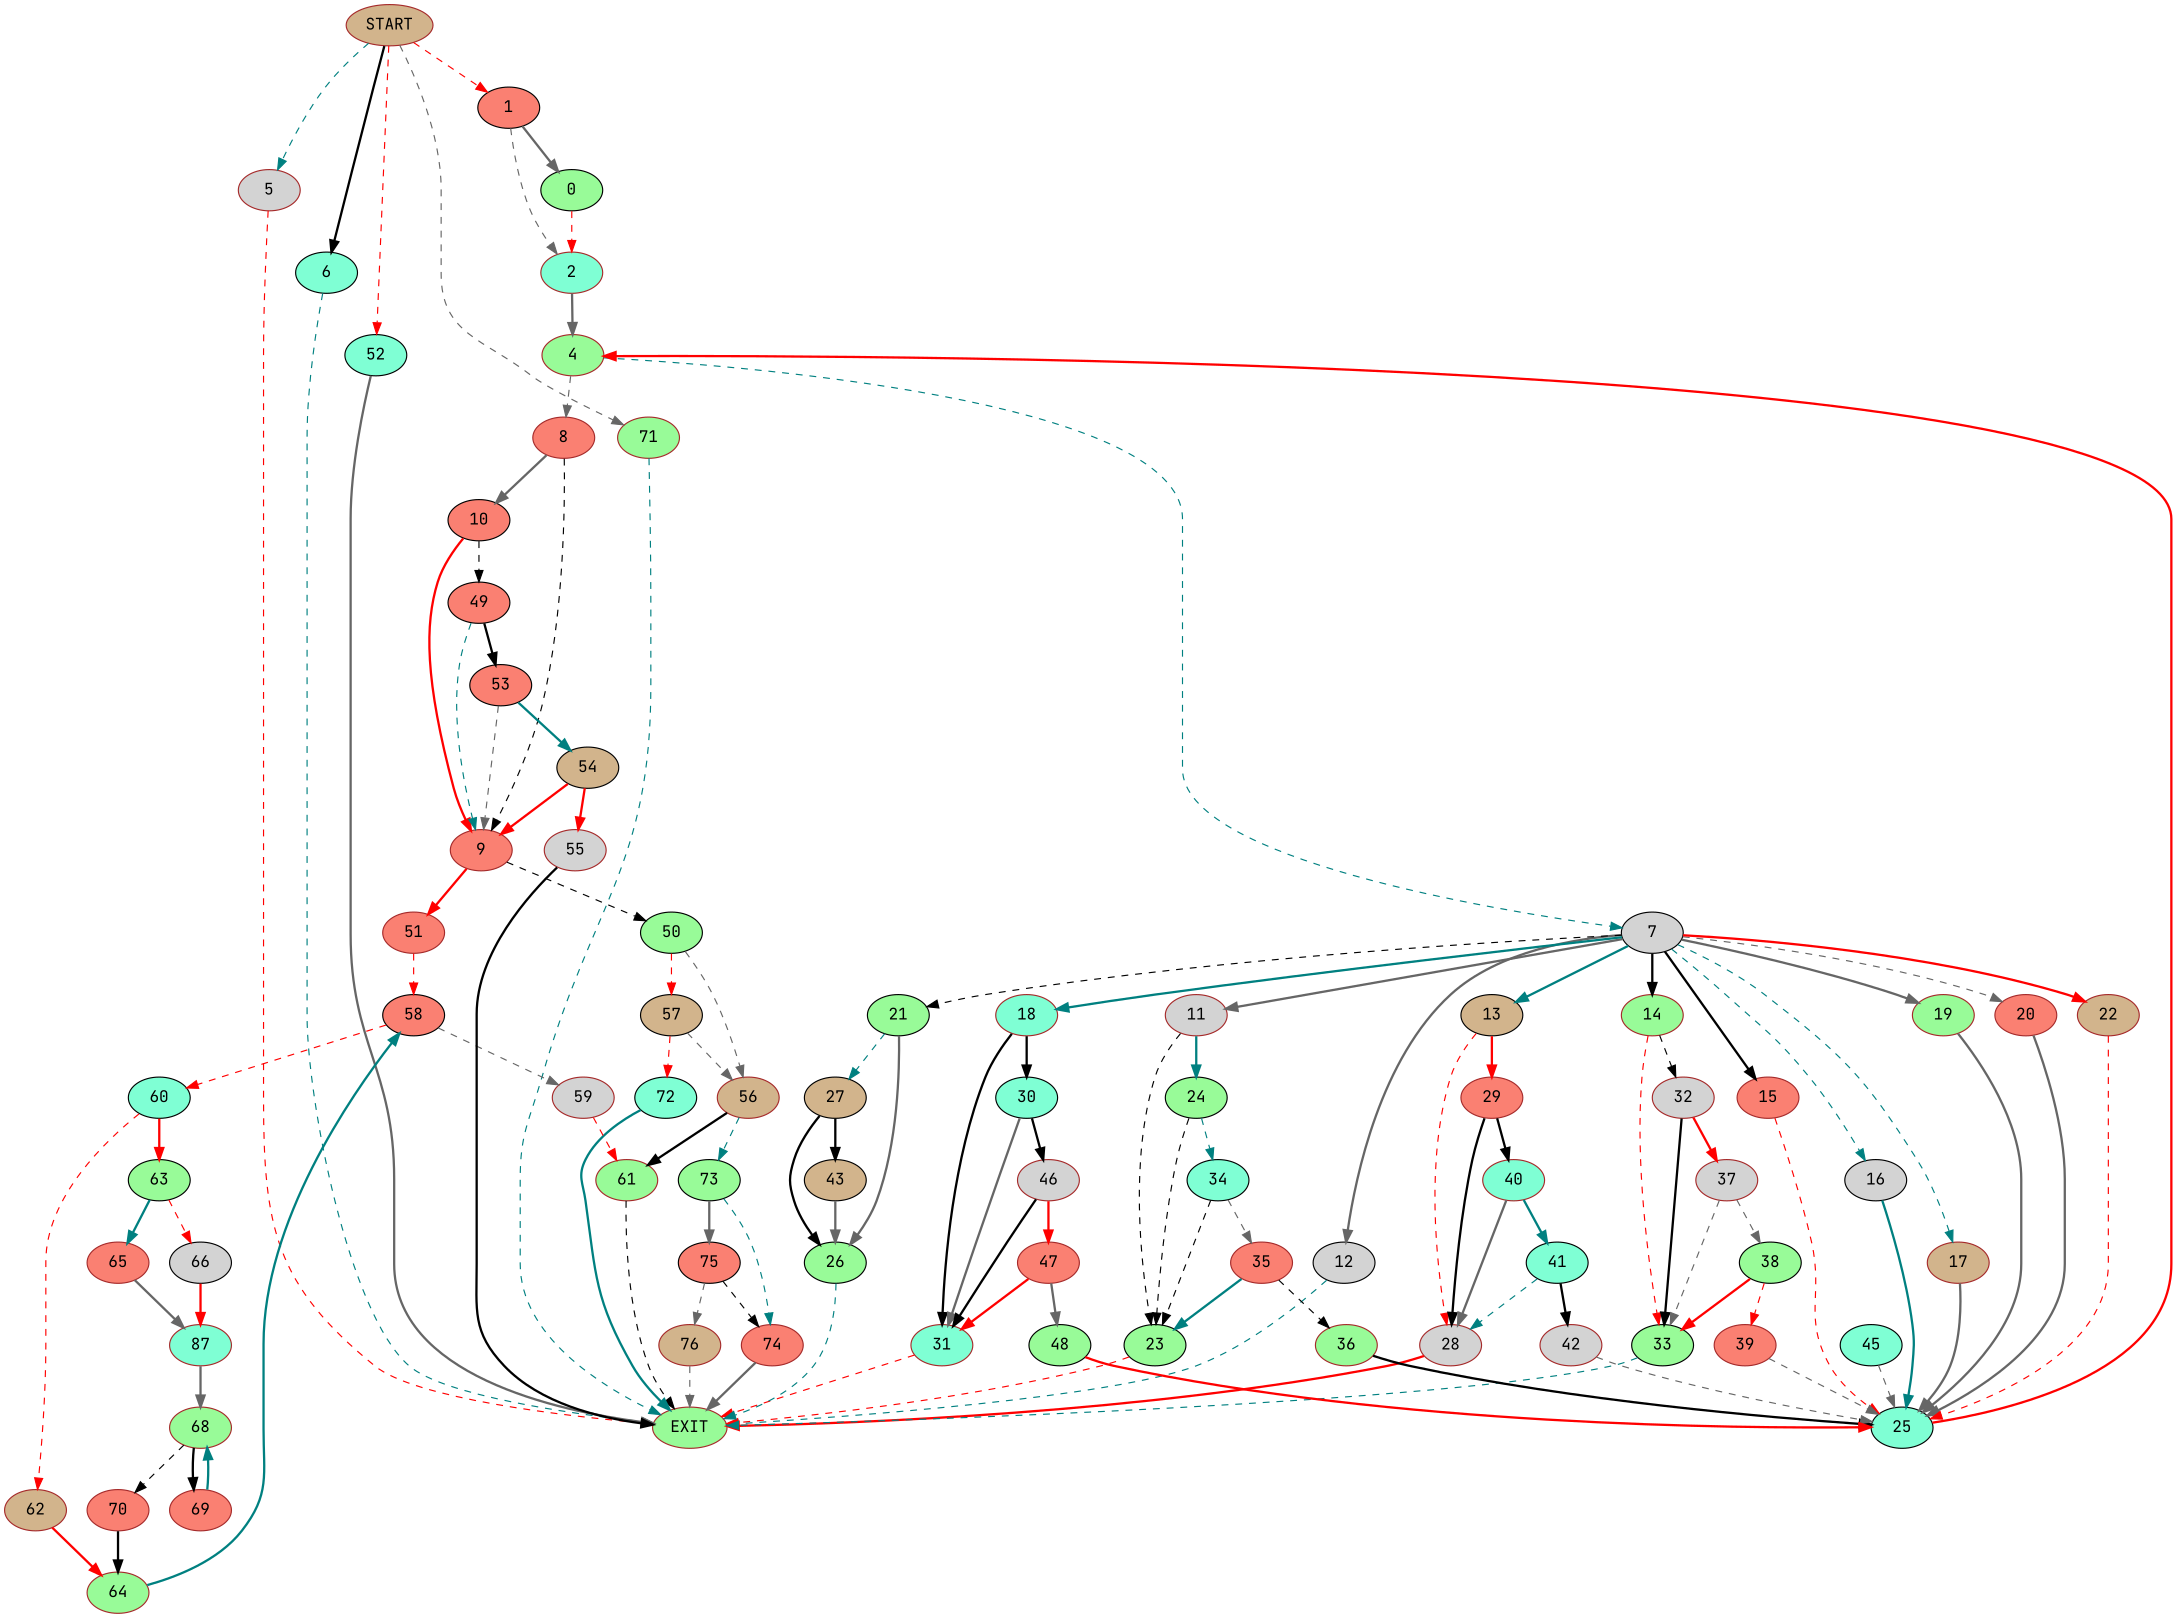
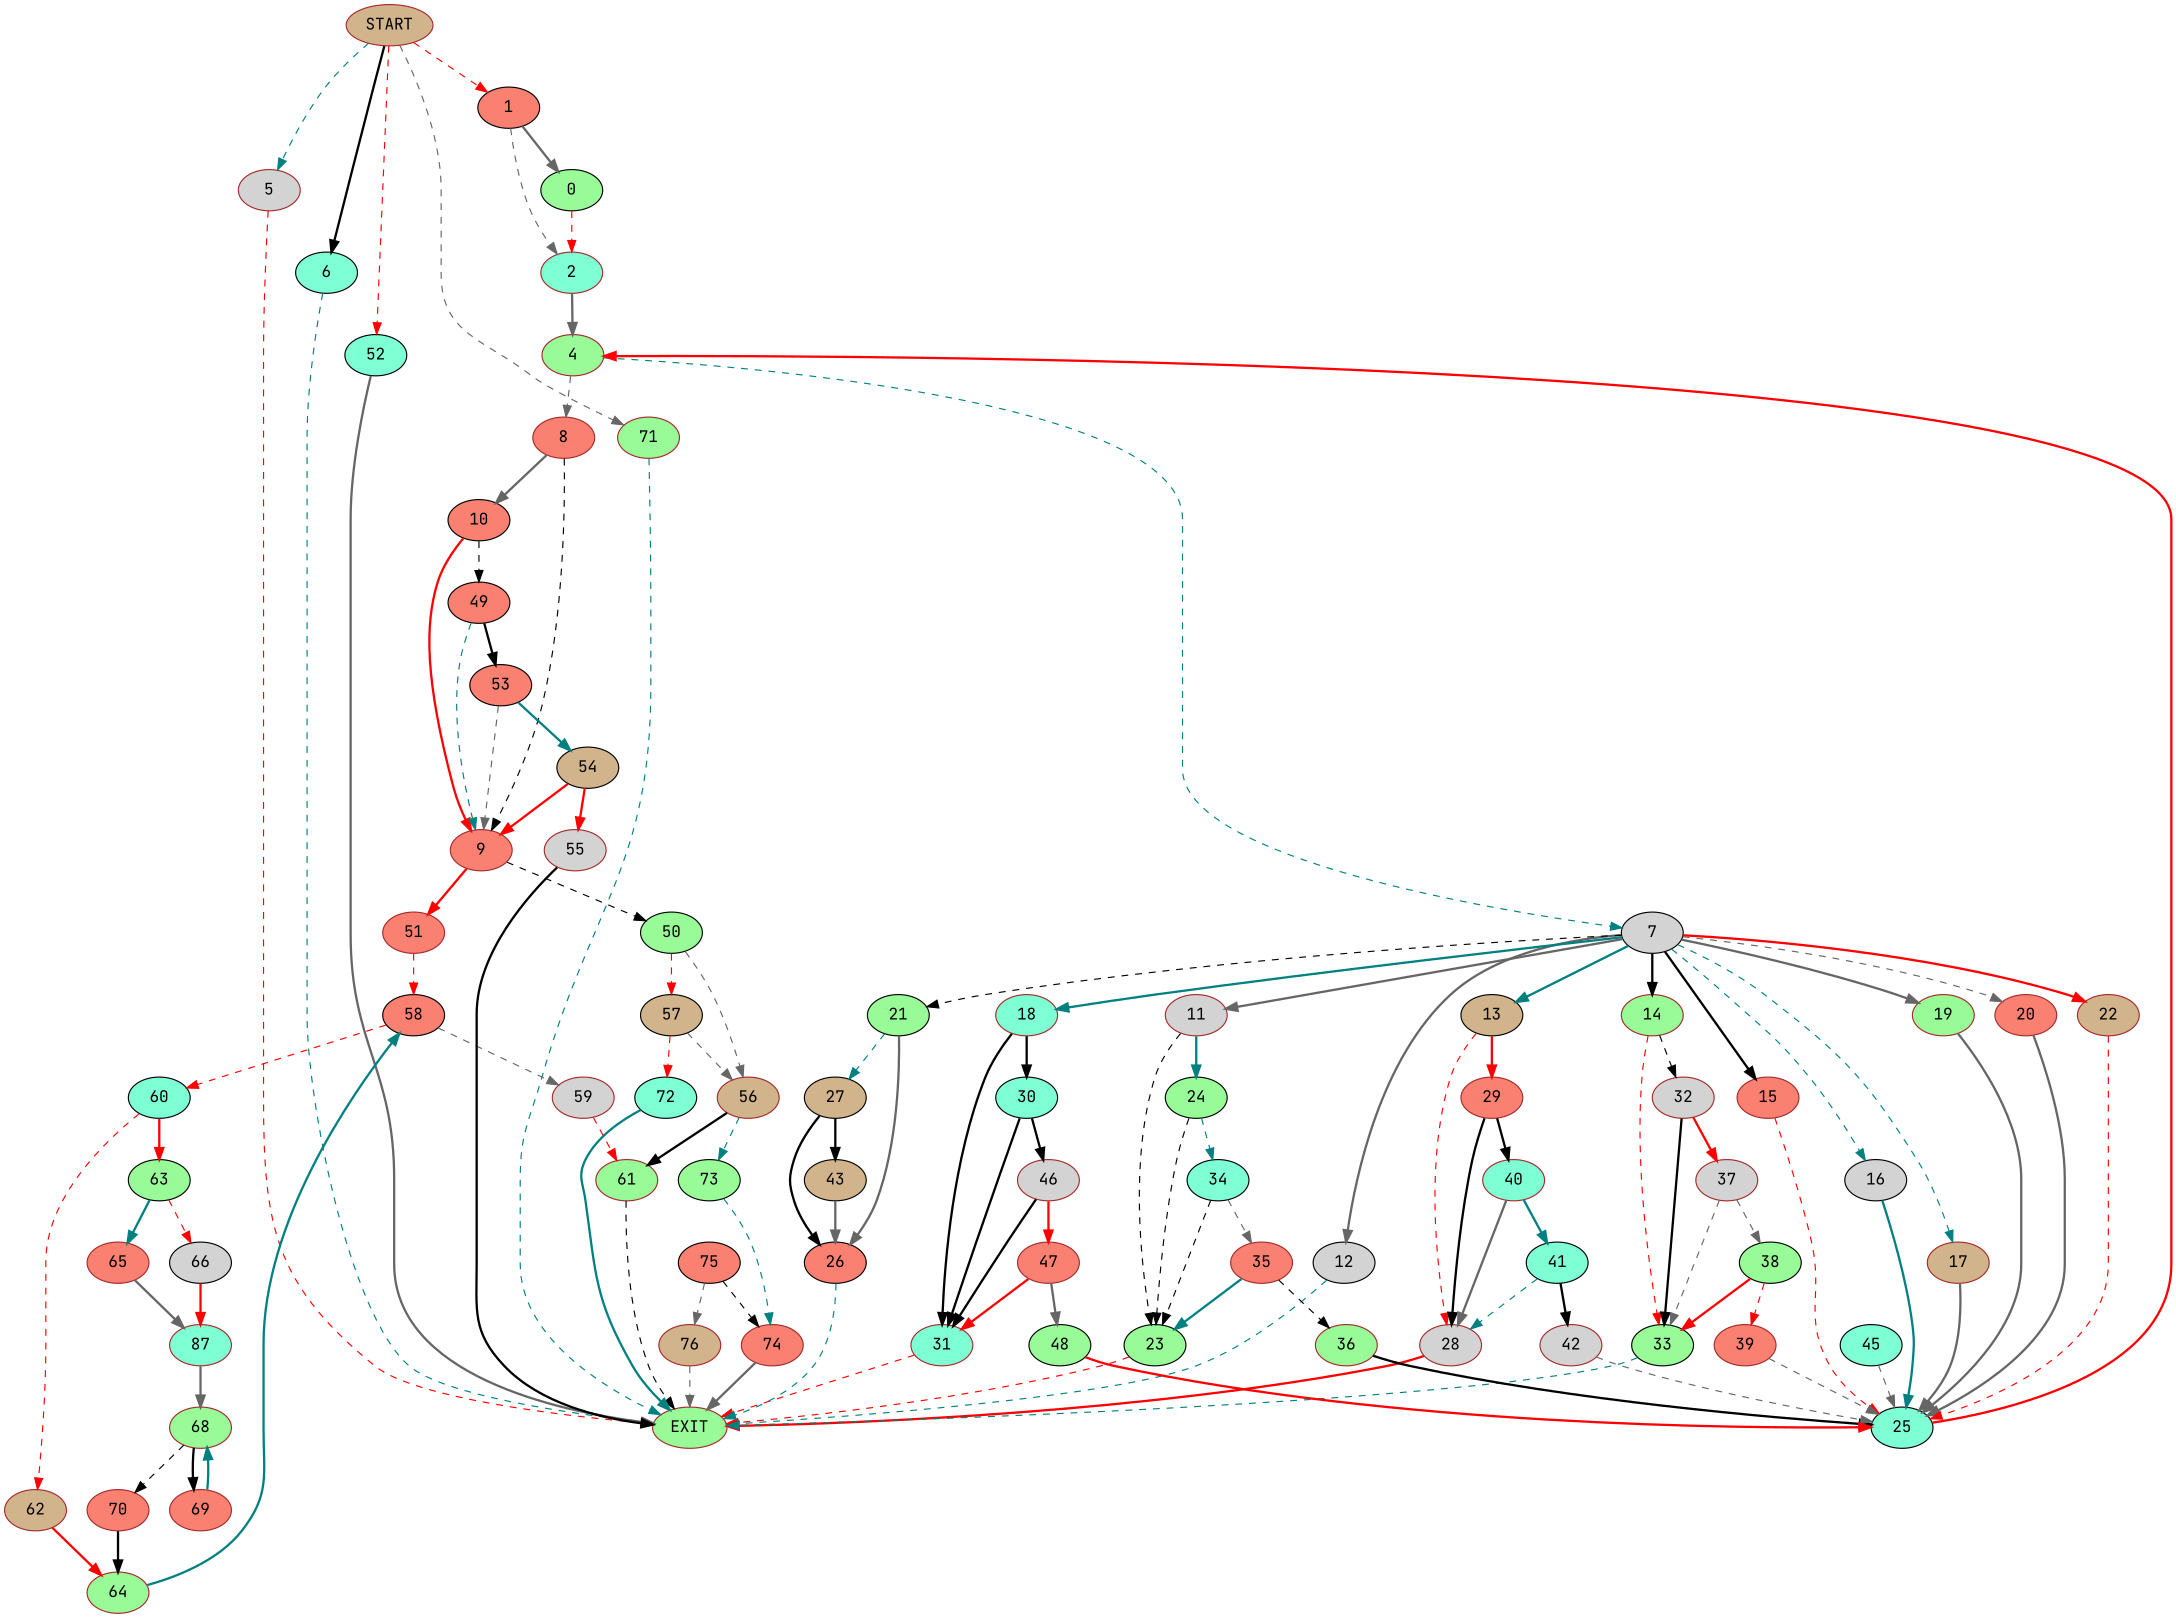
(709, 1216) -> none
(985, 1216) -> (985, 1216)
(835, 1263) -> (835, 1263)
